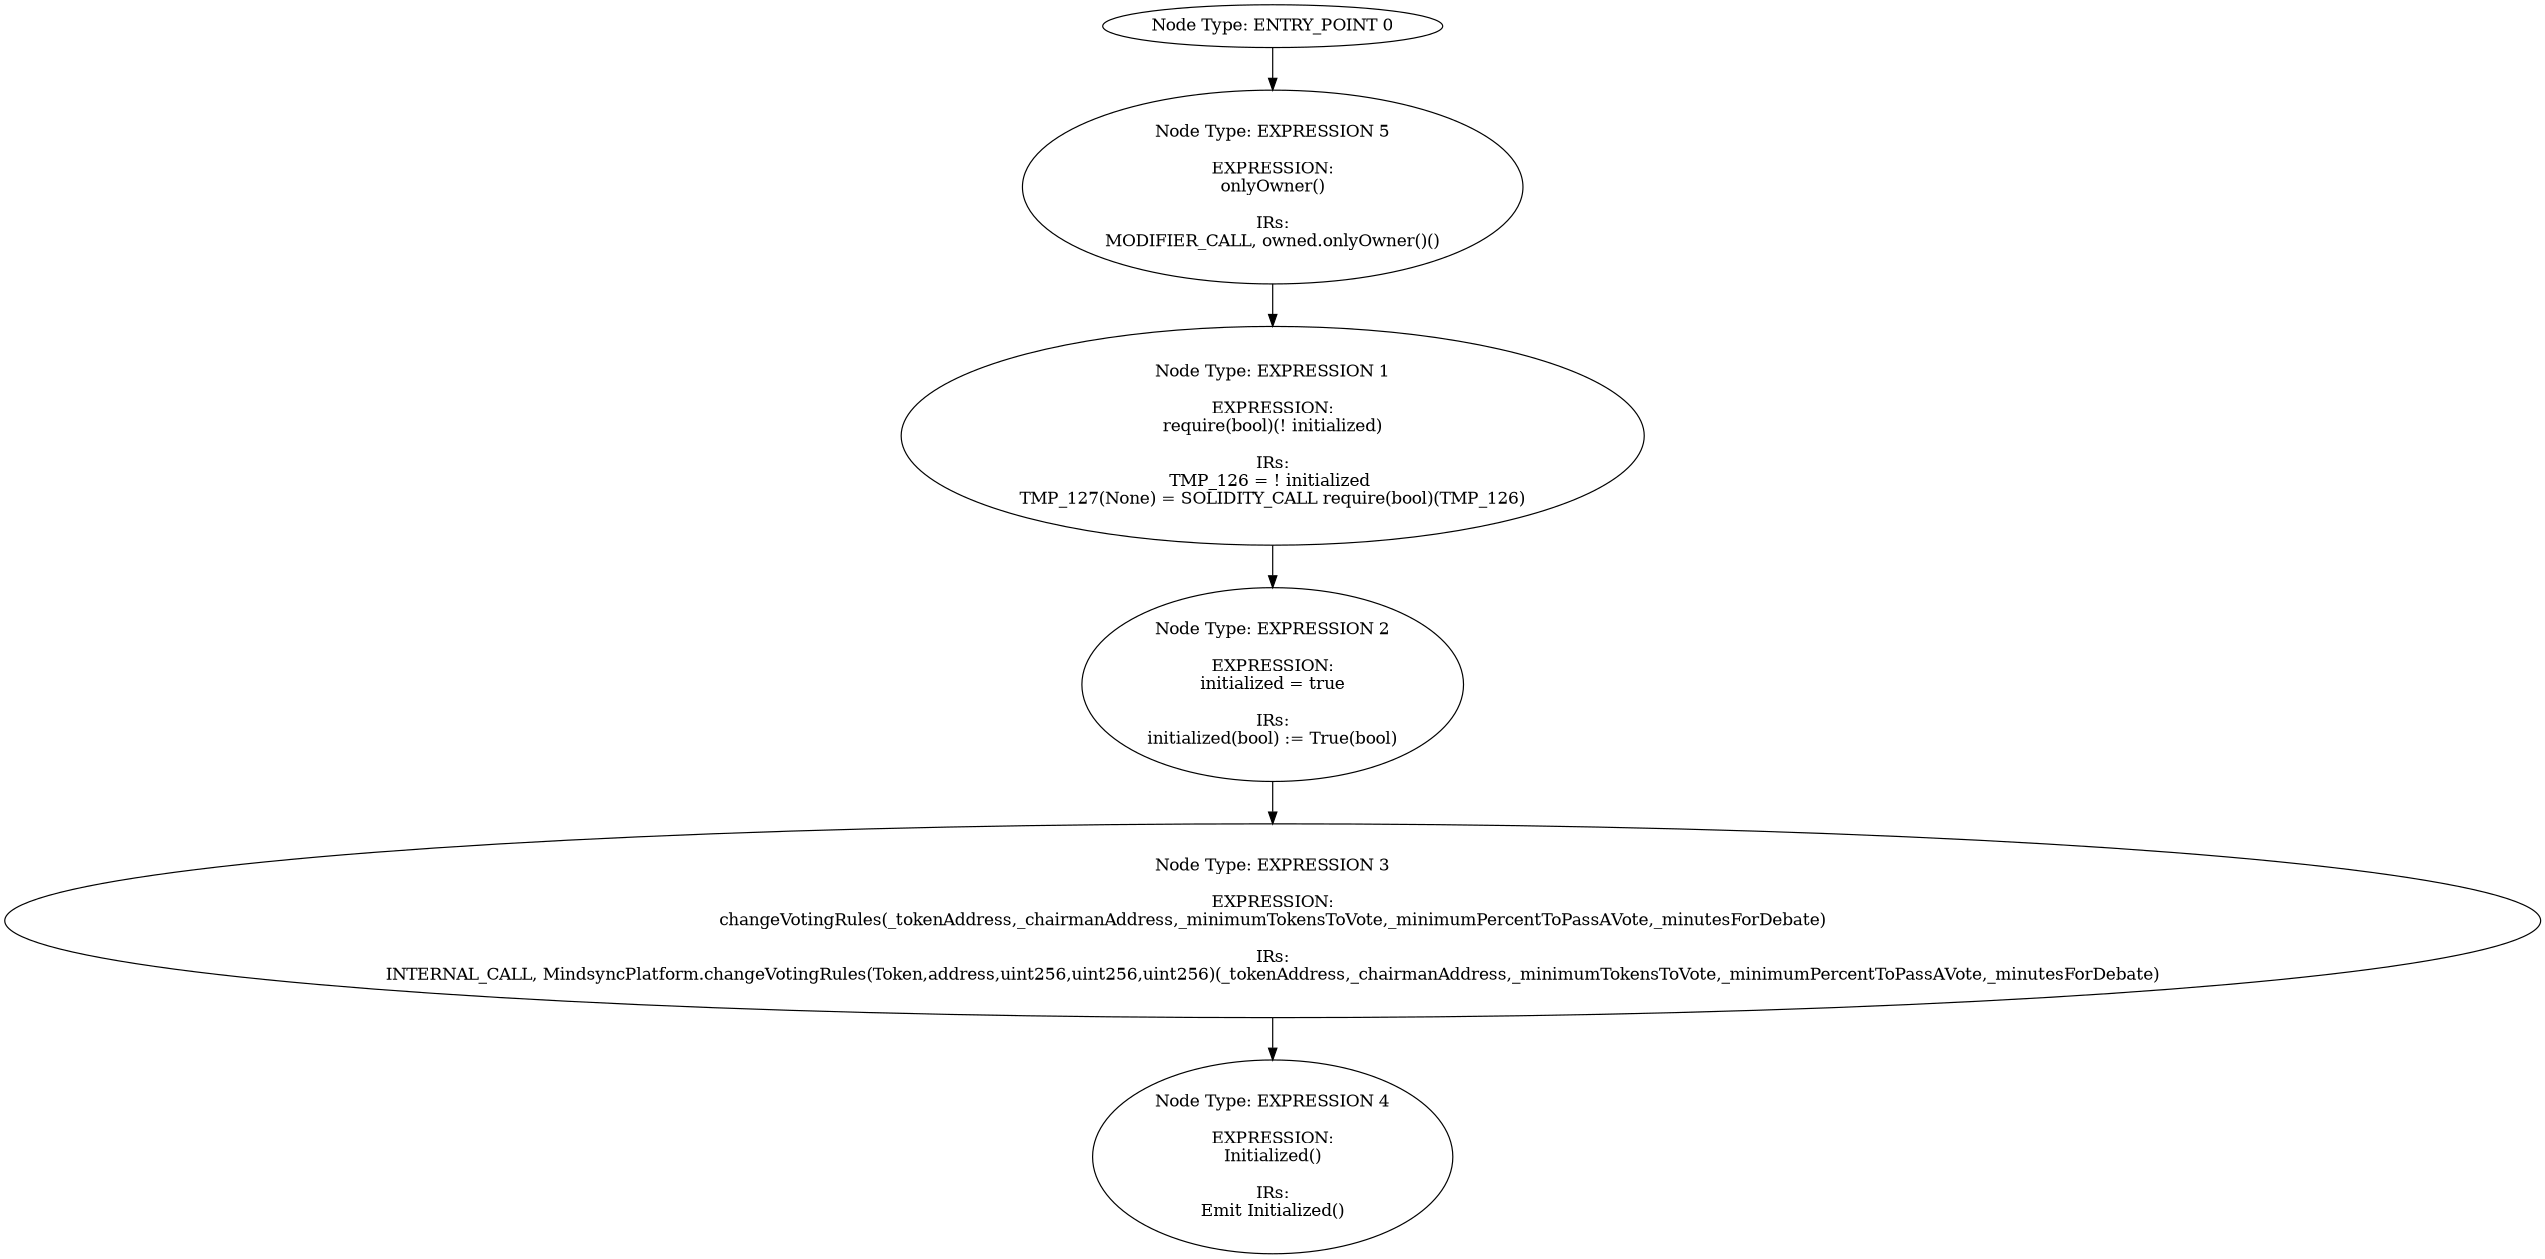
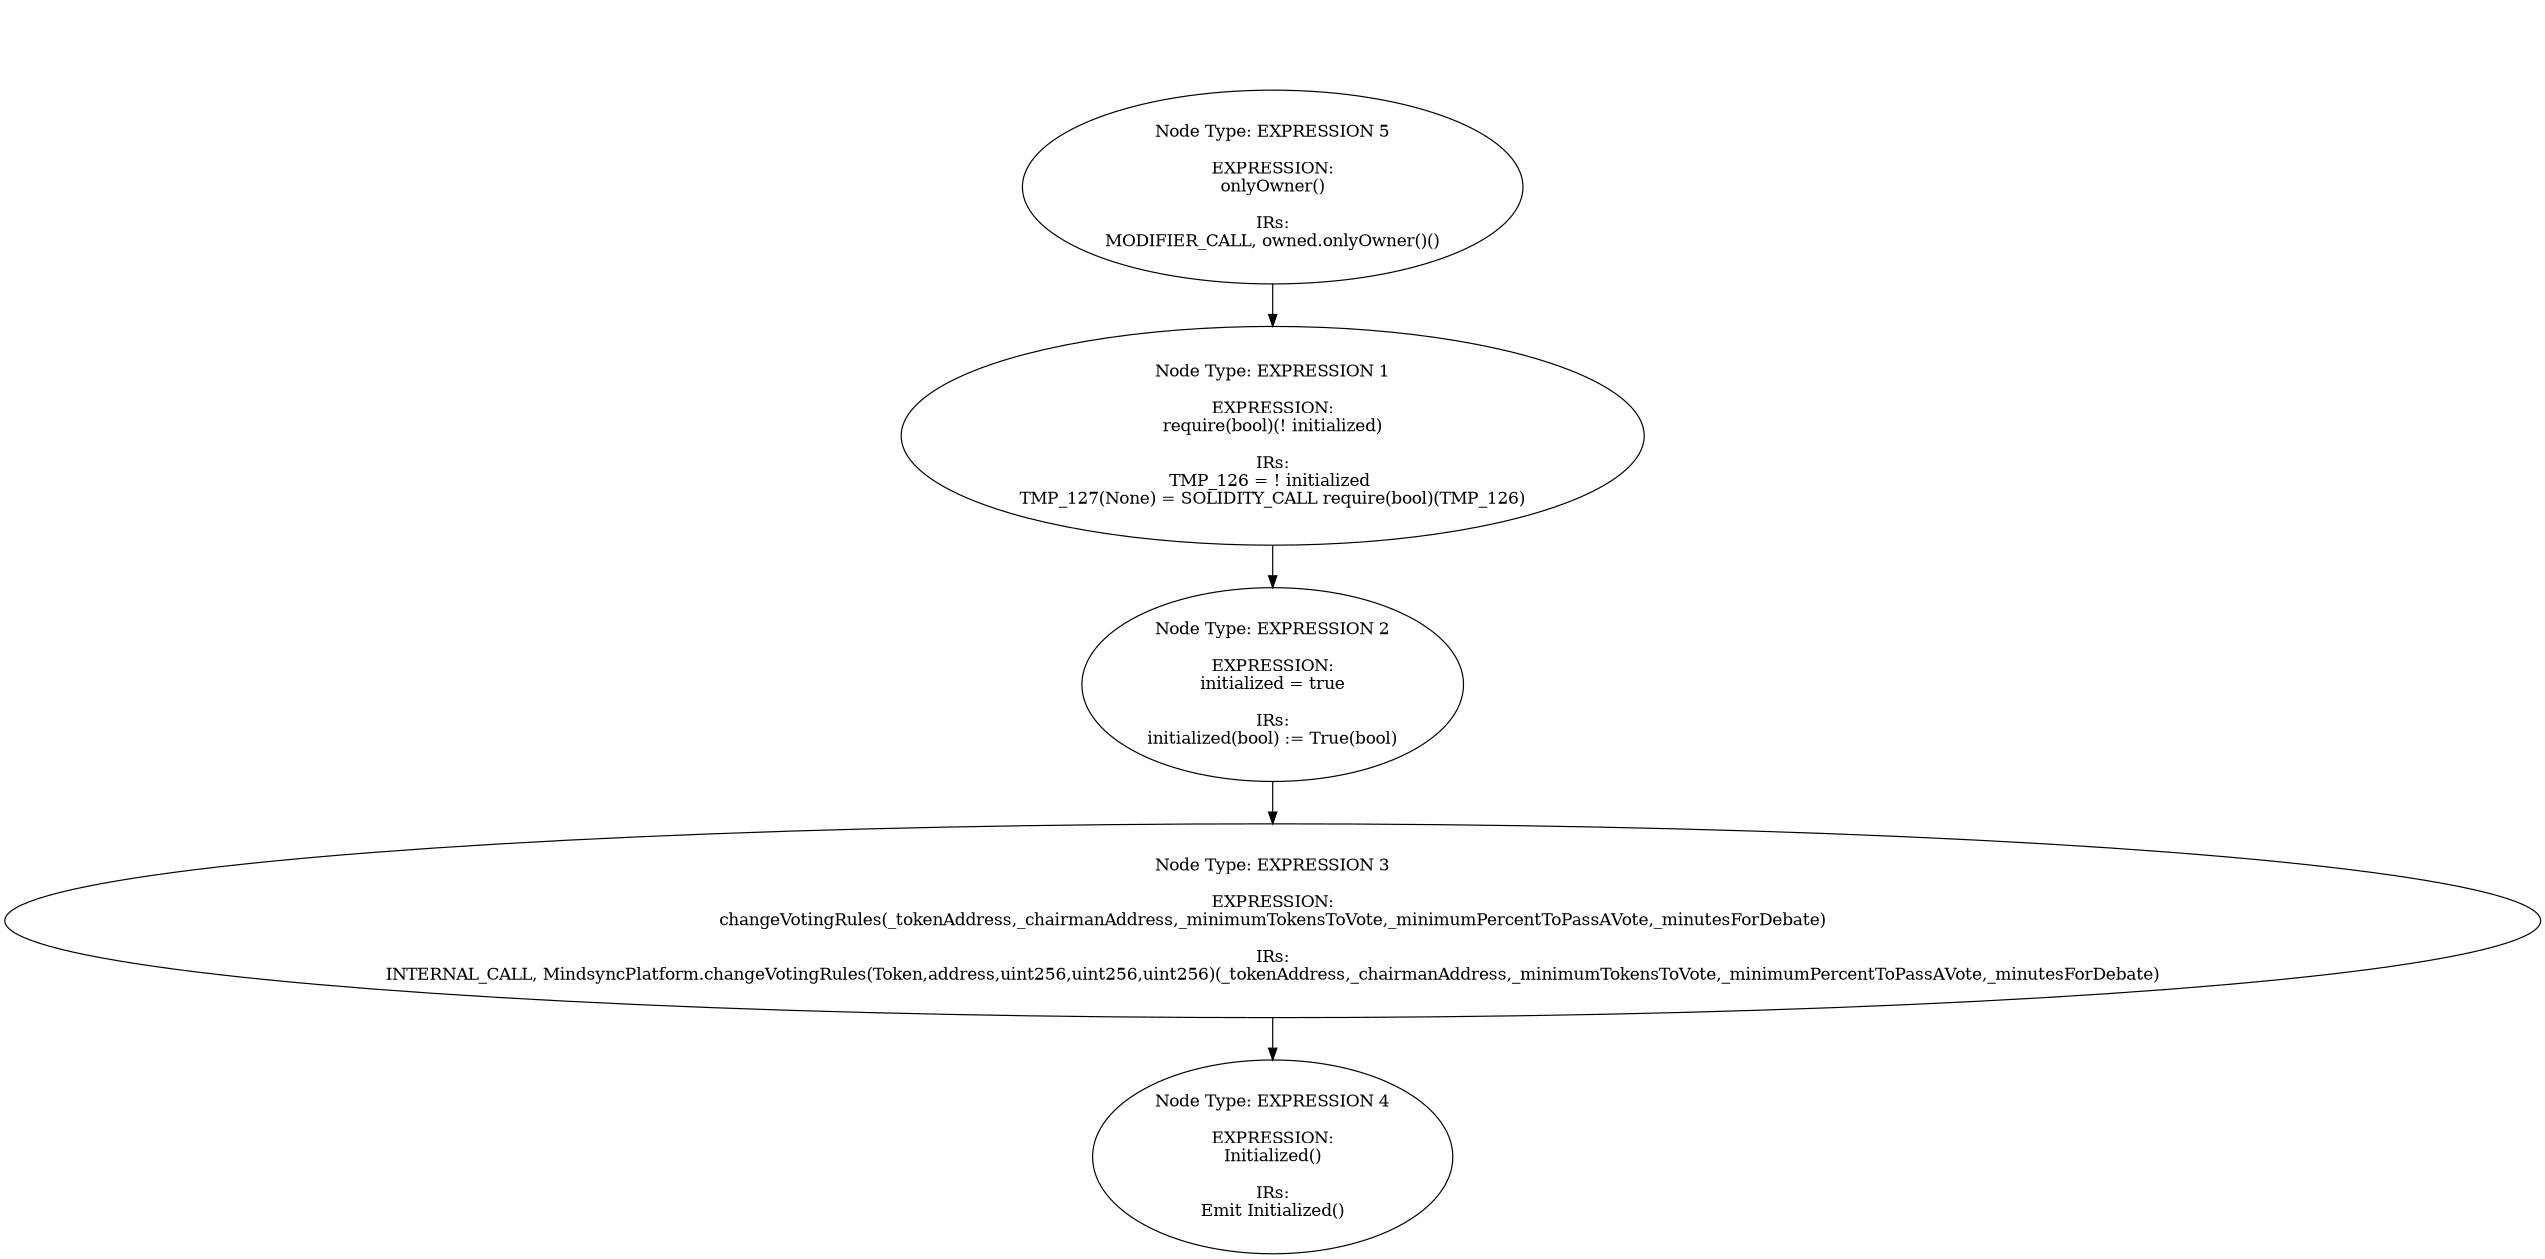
(1273, 26) -> none
